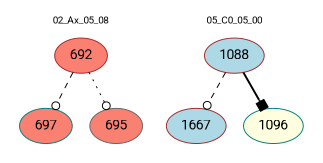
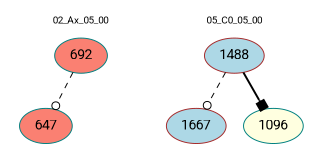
(81, 21) -> (81, 21)
(81, 56) -> (81, 56)
(234, 56) -> (234, 56)
(46, 126) -> (46, 126)
(116, 126) -> none
